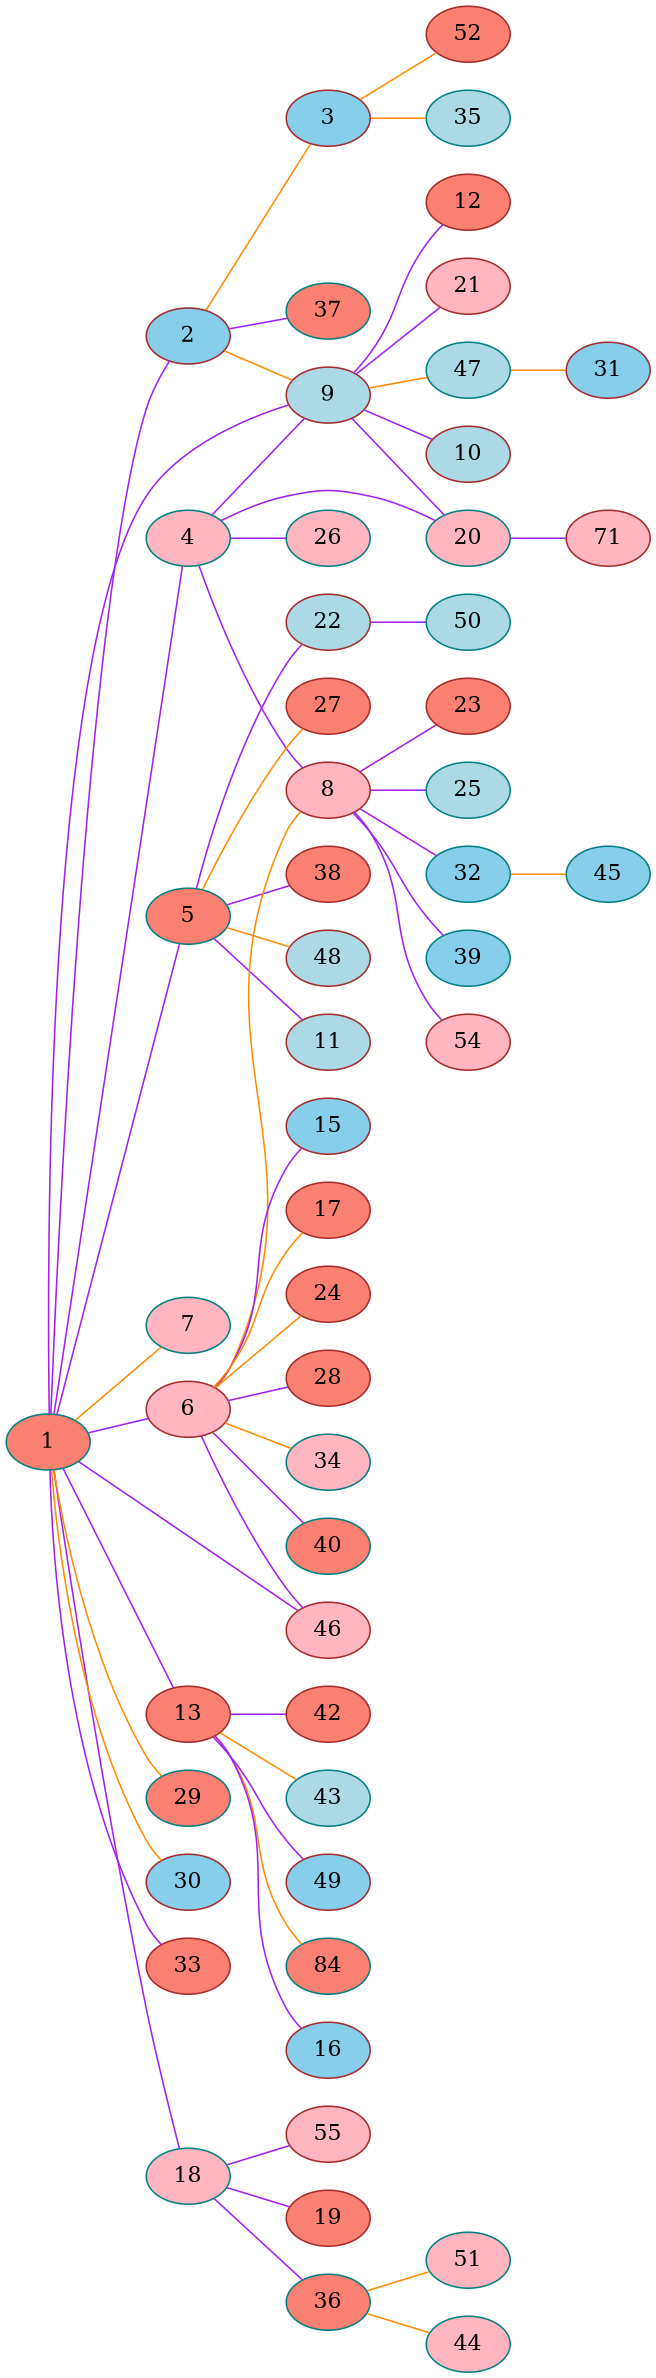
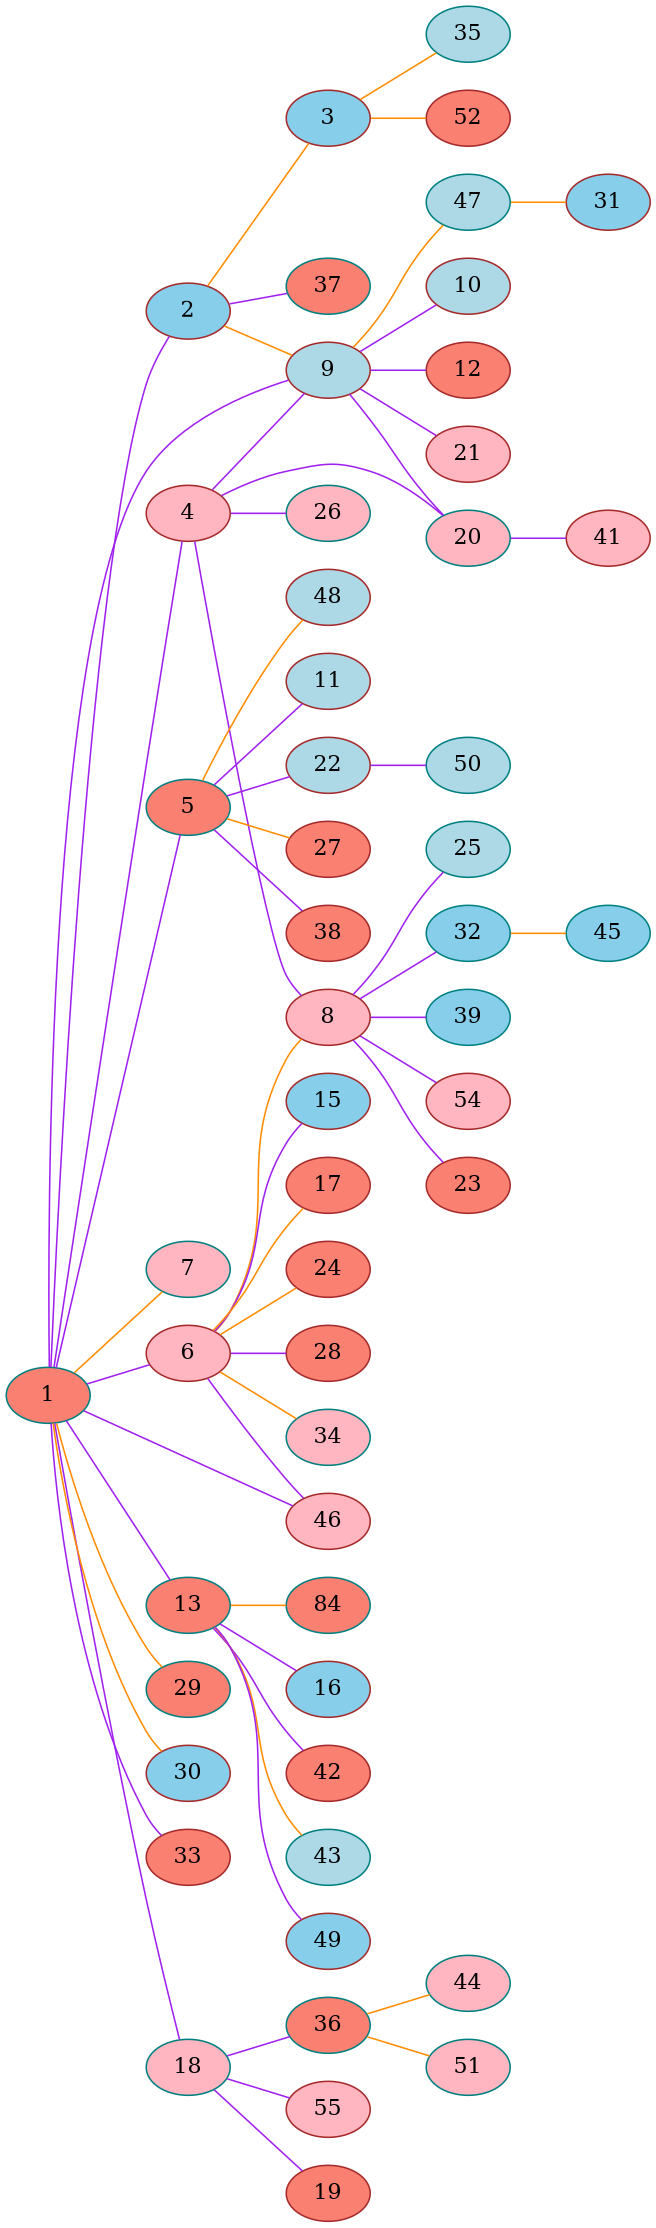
(188, 538) -> (188, 513)
(608, 538) -> (608, 538)
(328, 1546) -> none
(188, 1714) -> (188, 1605)
